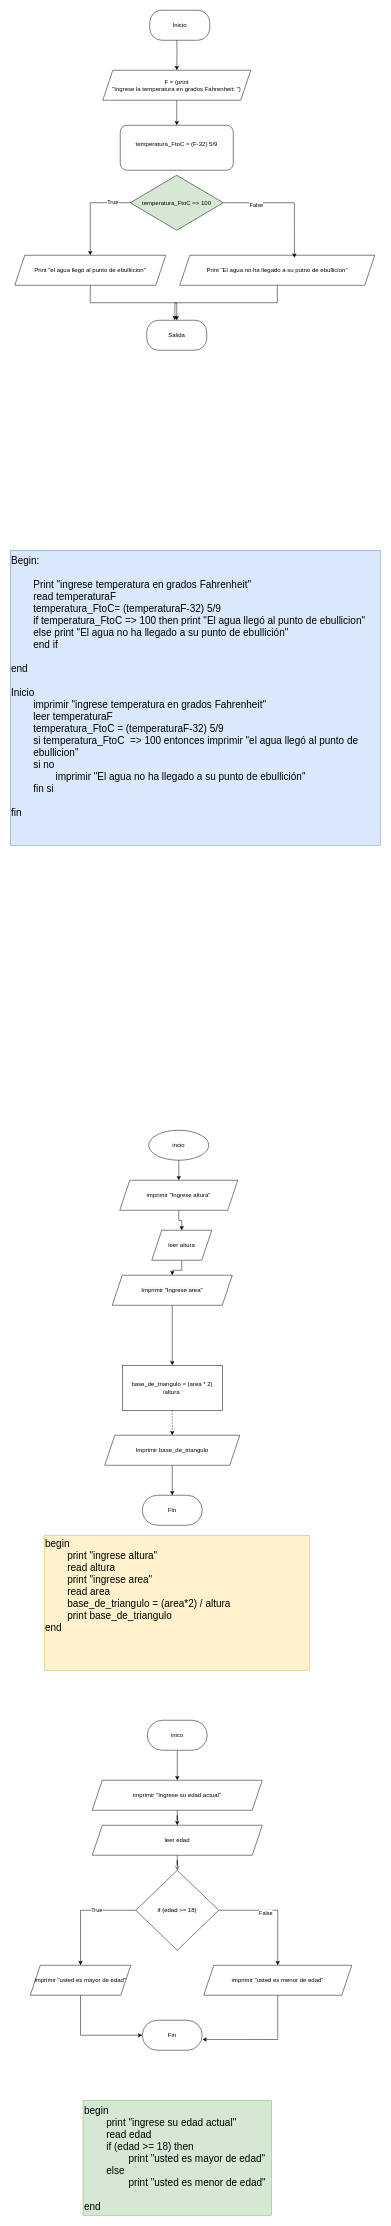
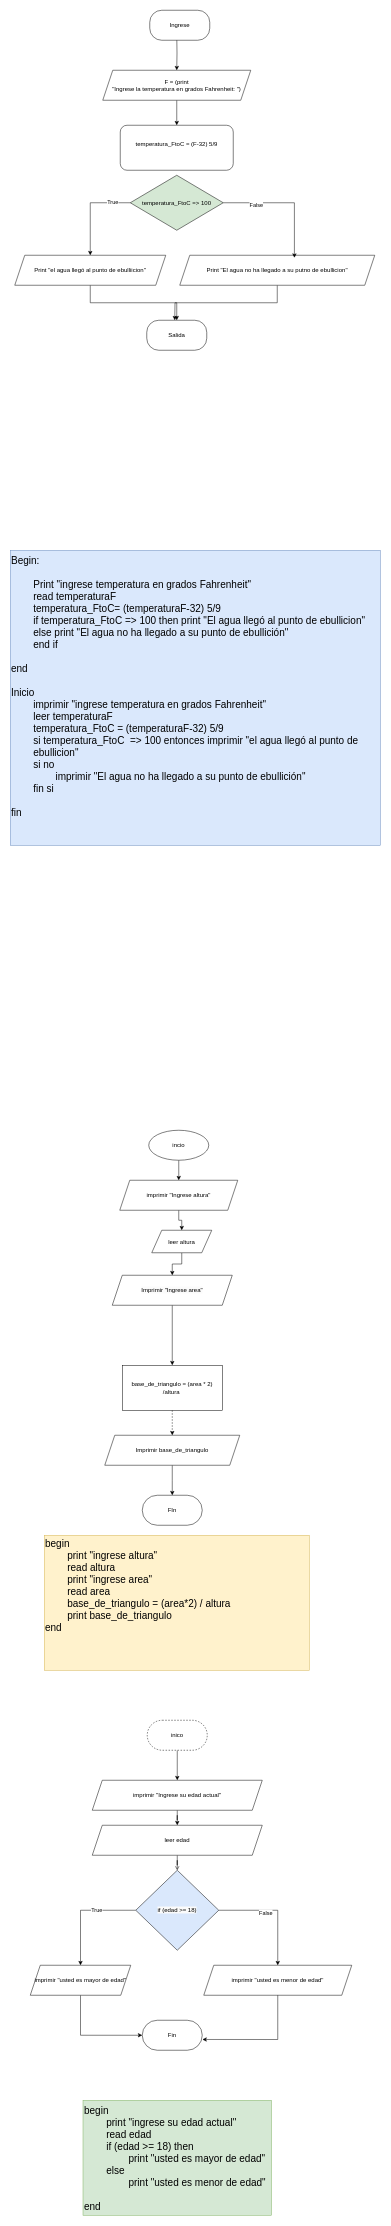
(180, 25) -> (180, 25)
(182, 1245) -> (182, 1242)
(177, 1735) -> (177, 1735)
(177, 1910) -> (177, 1910)
